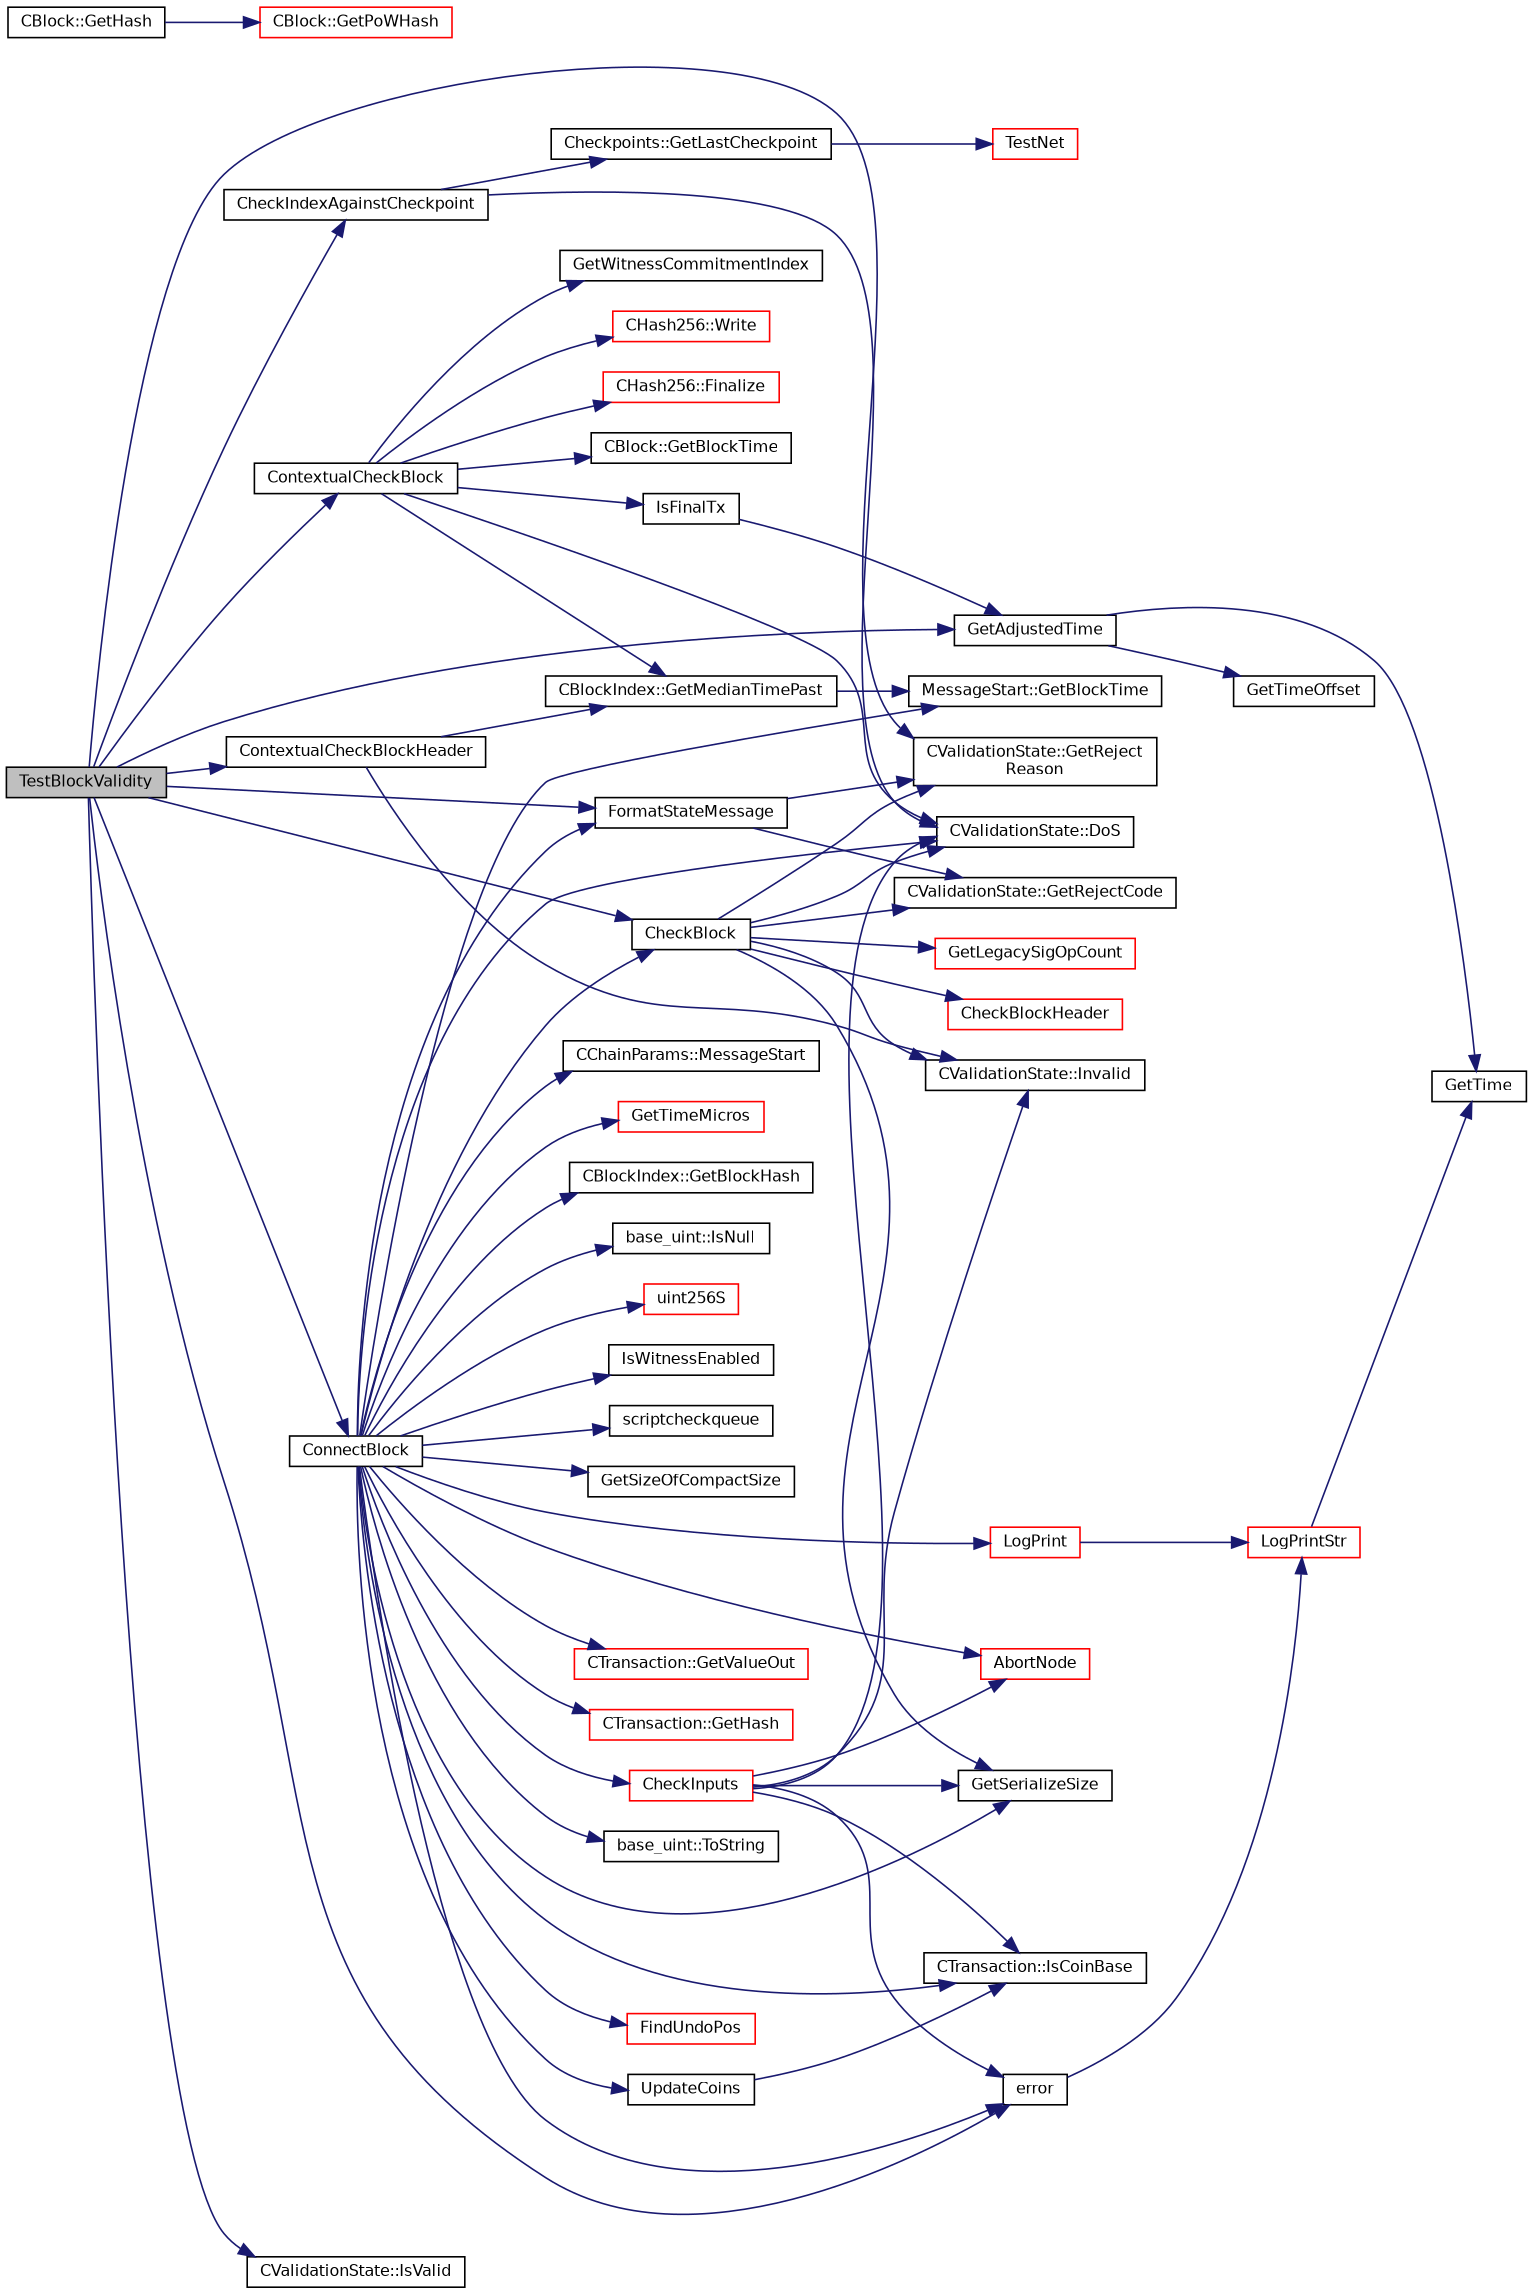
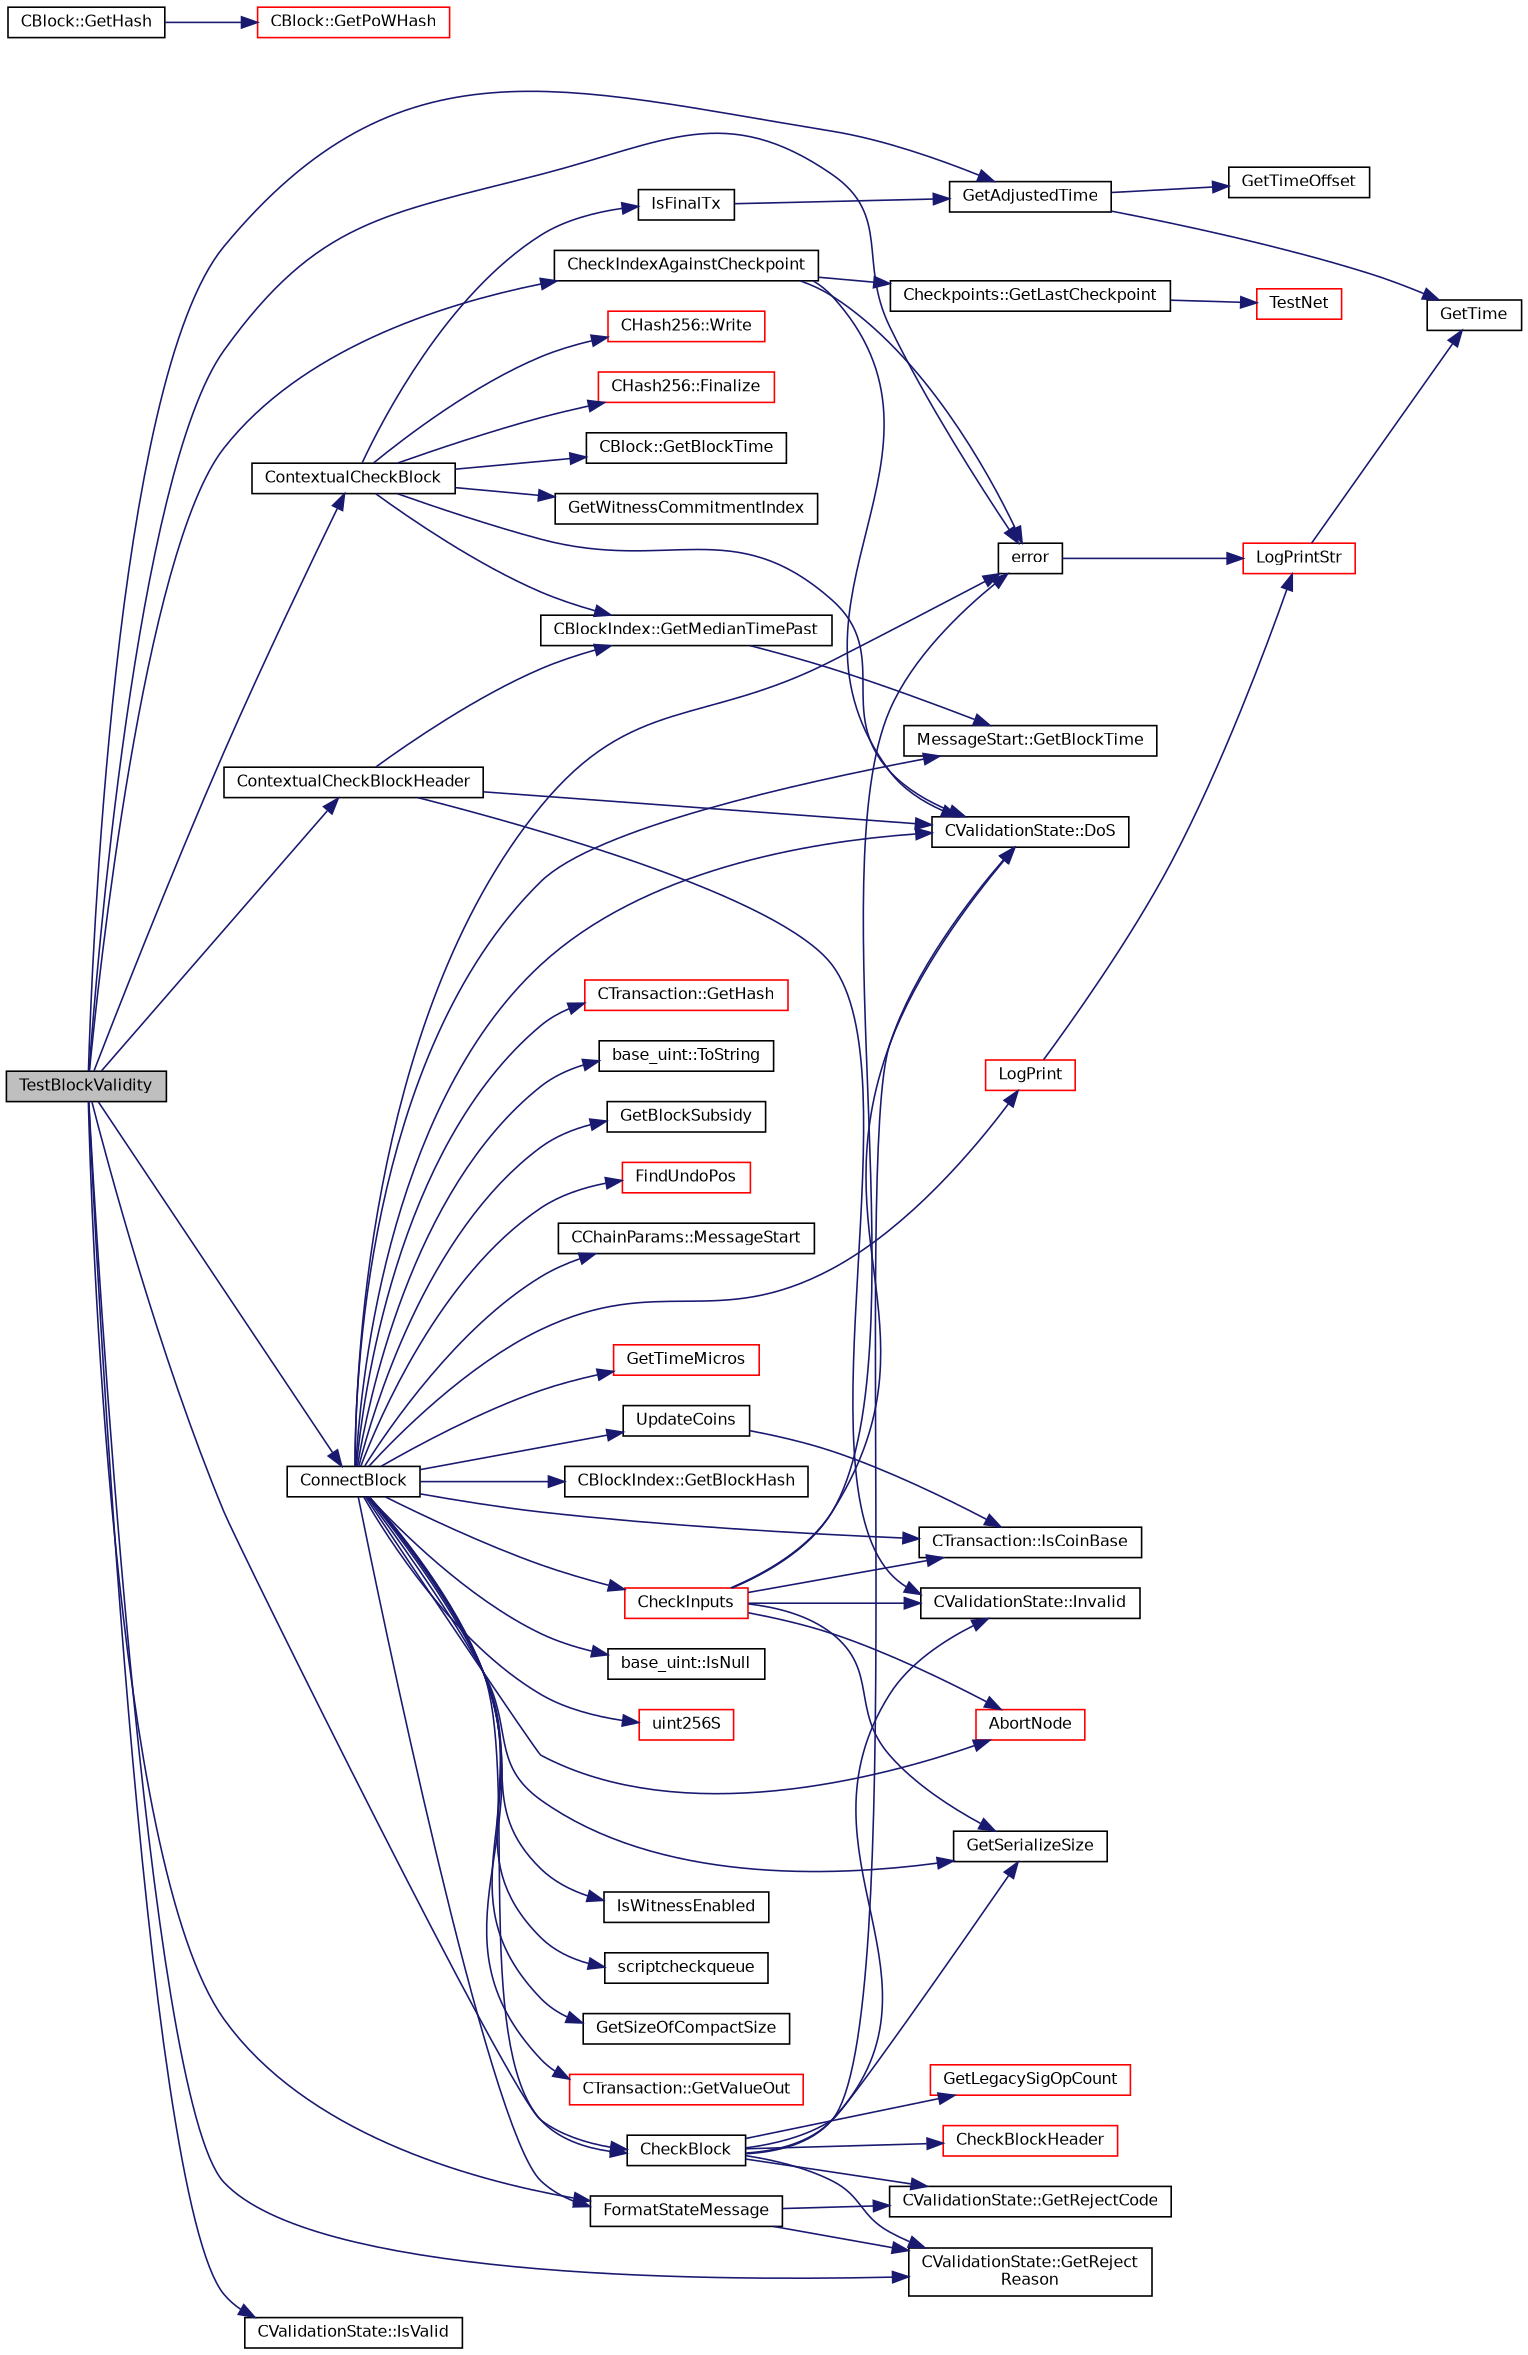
none -> (948, 413)
none -> (678, 806)
none -> (686, 1117)
